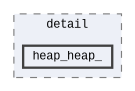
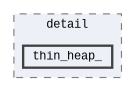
(68, 57) -> (68, 57)
